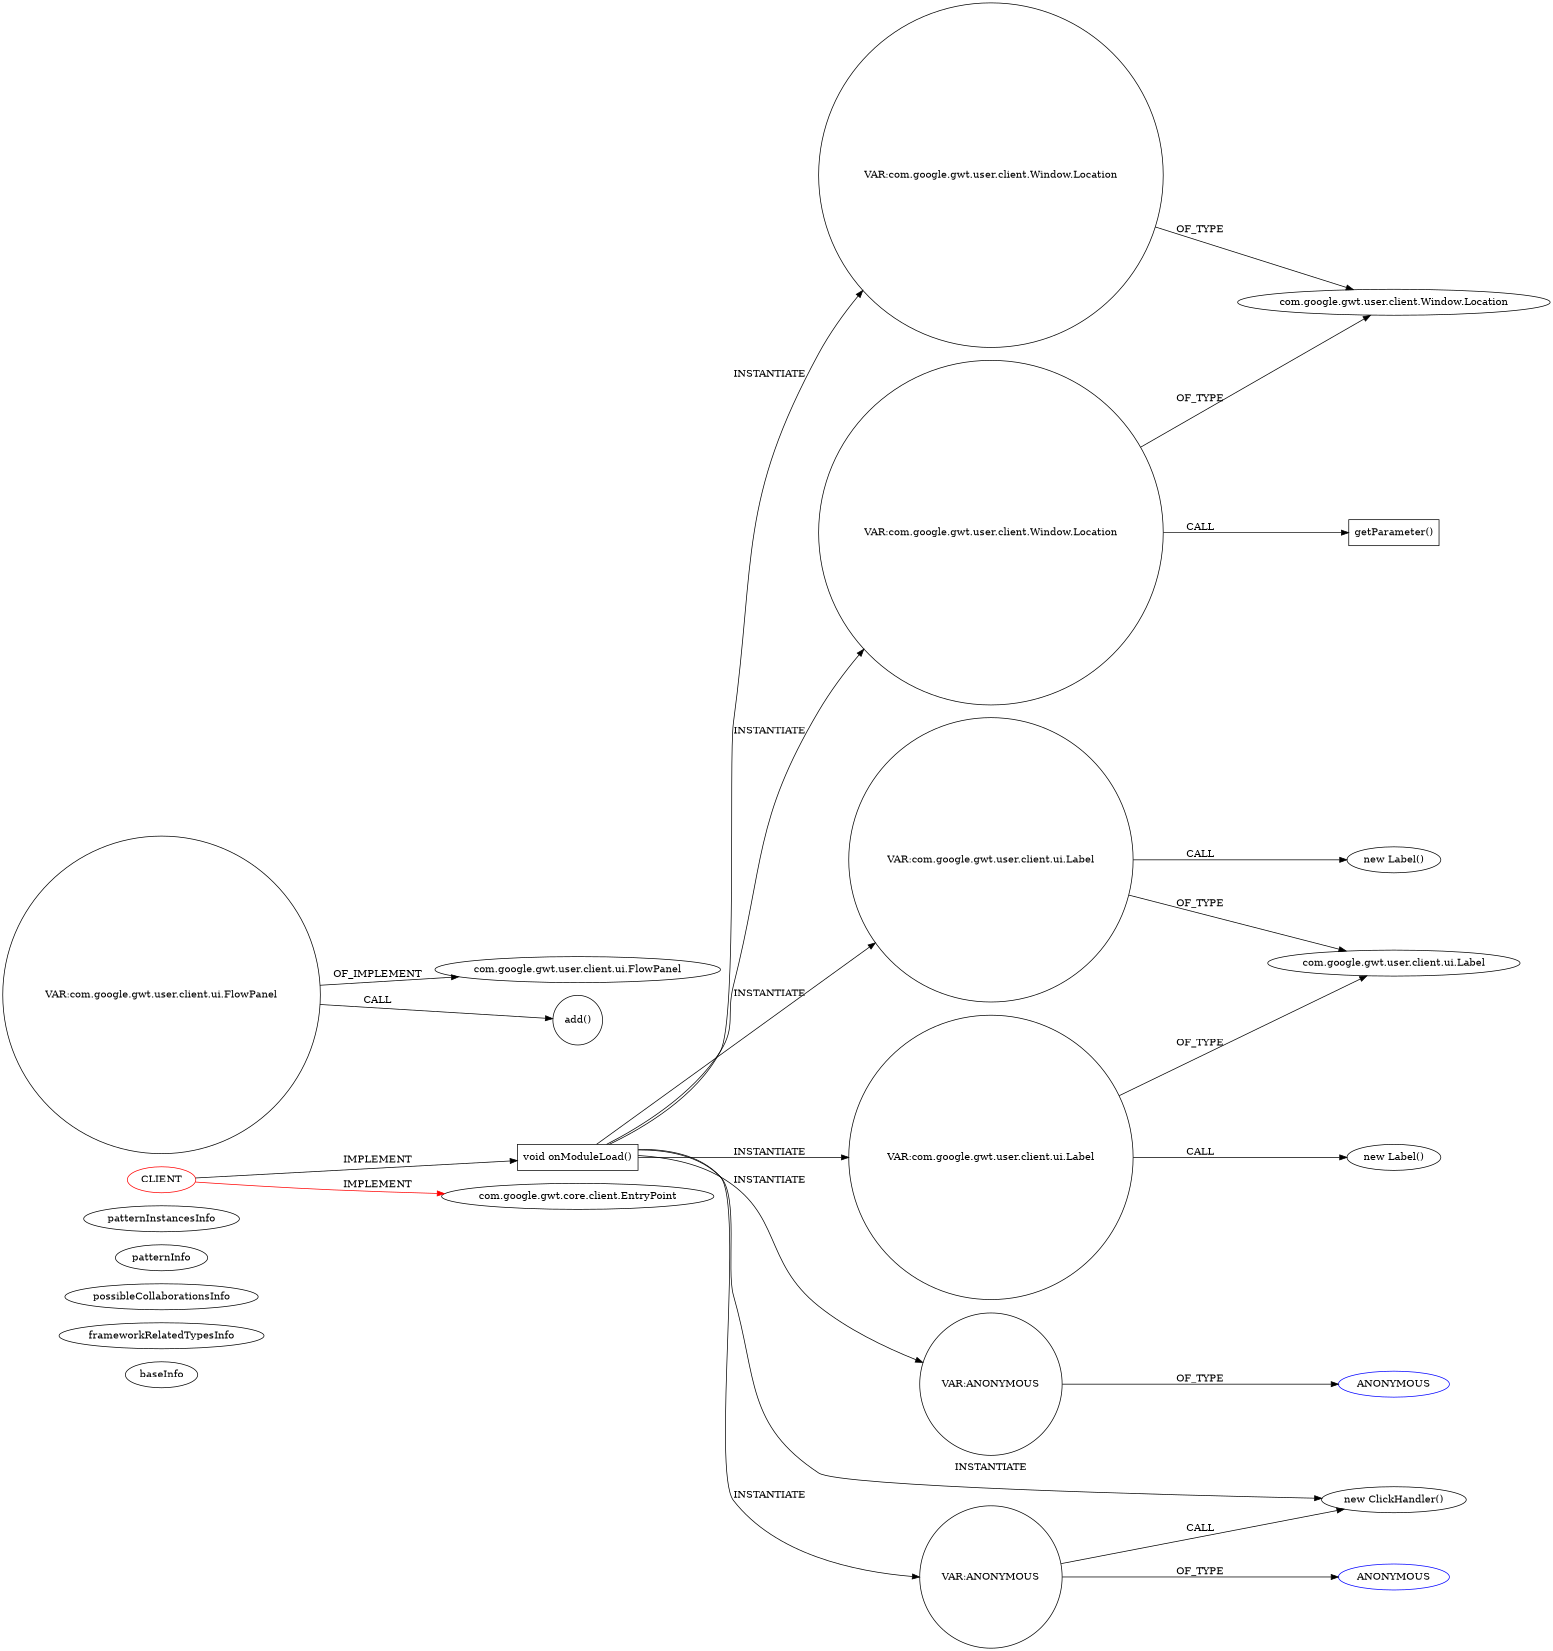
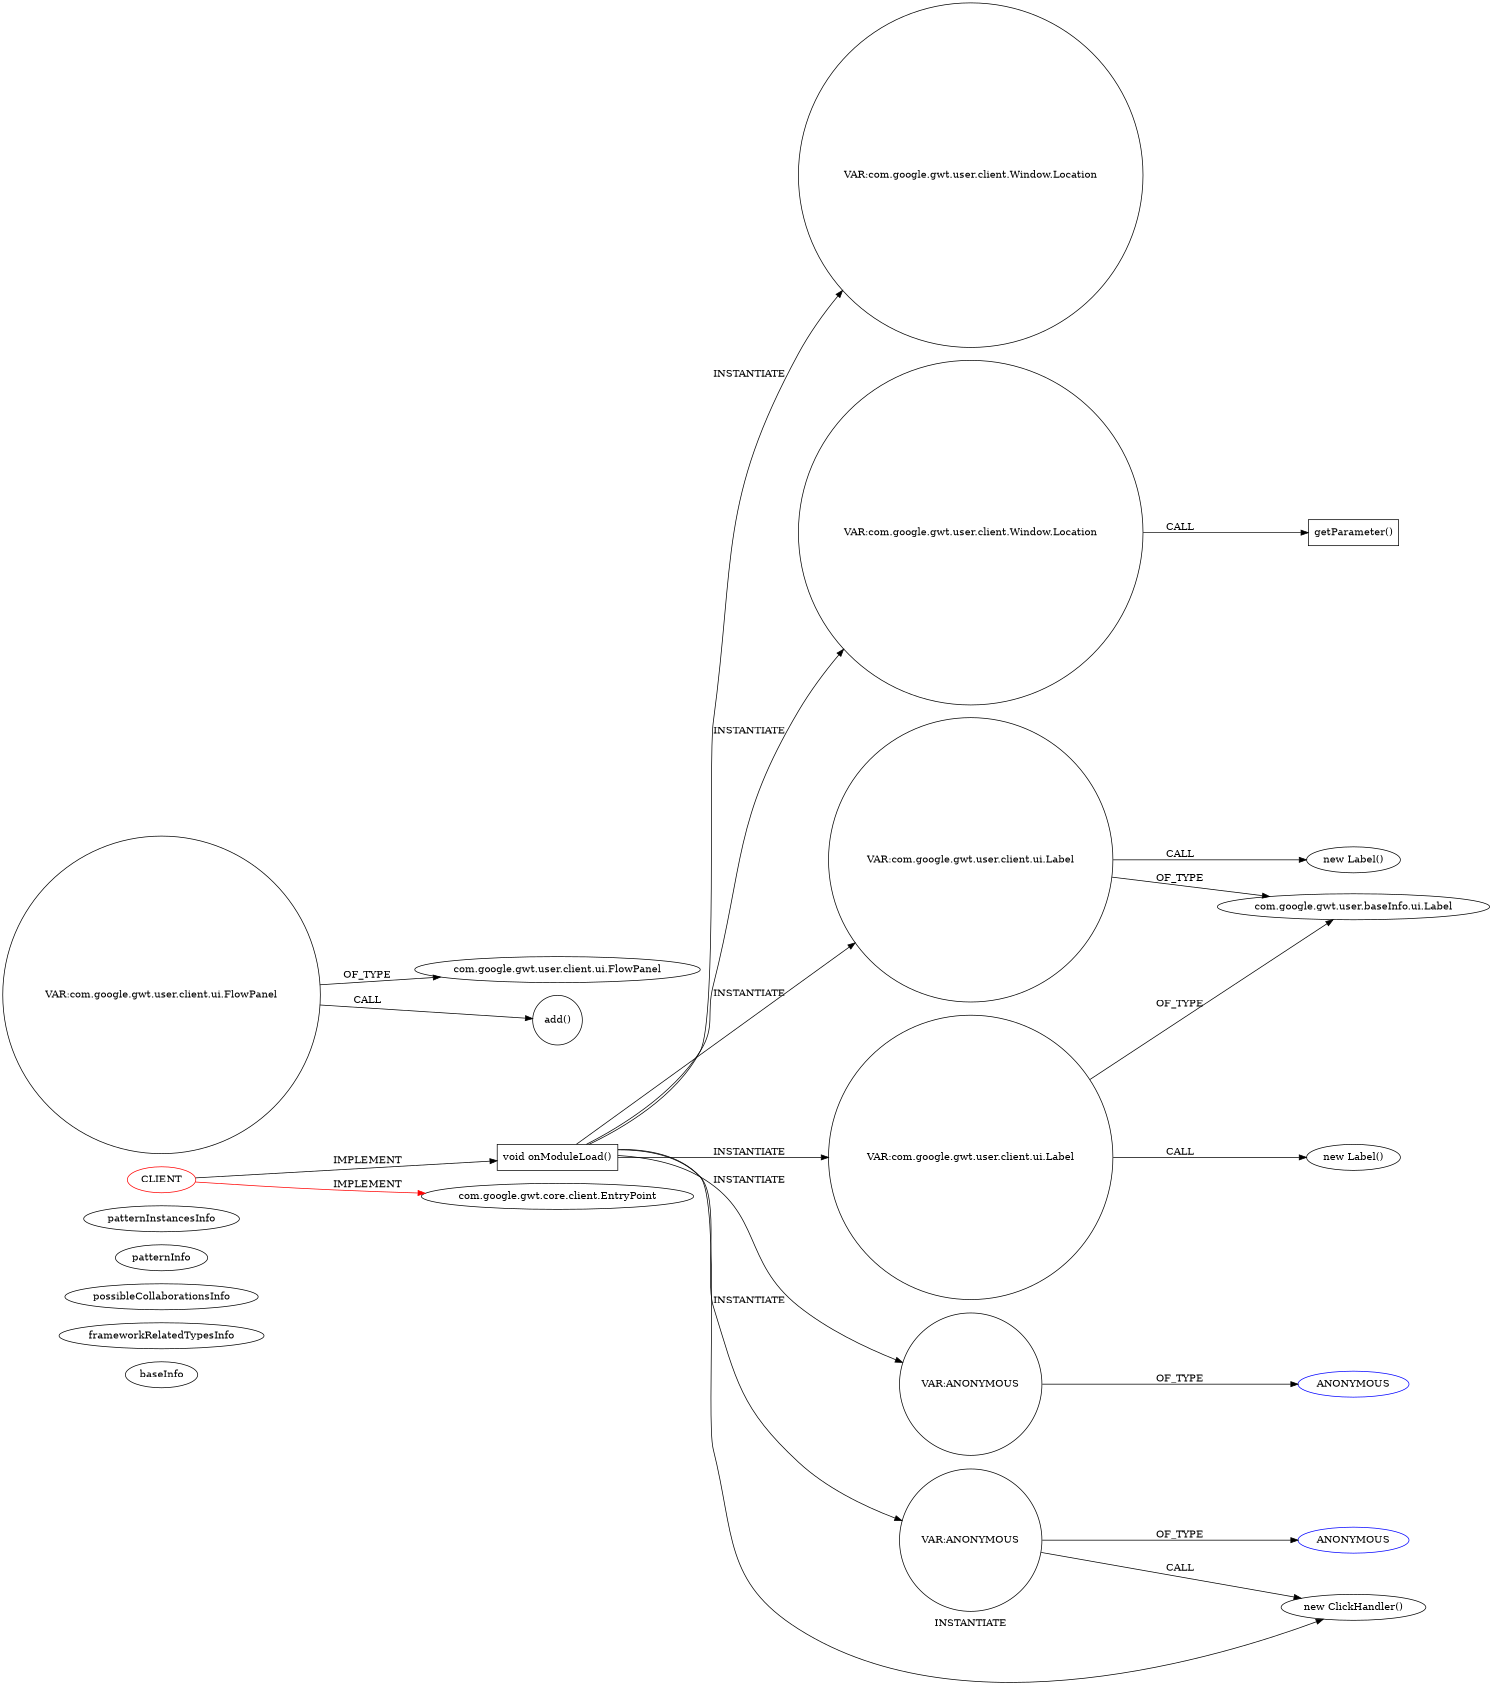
(1394, 302) -> none
(1394, 963) -> (1354, 907)
(378, 974) -> (368, 975)
